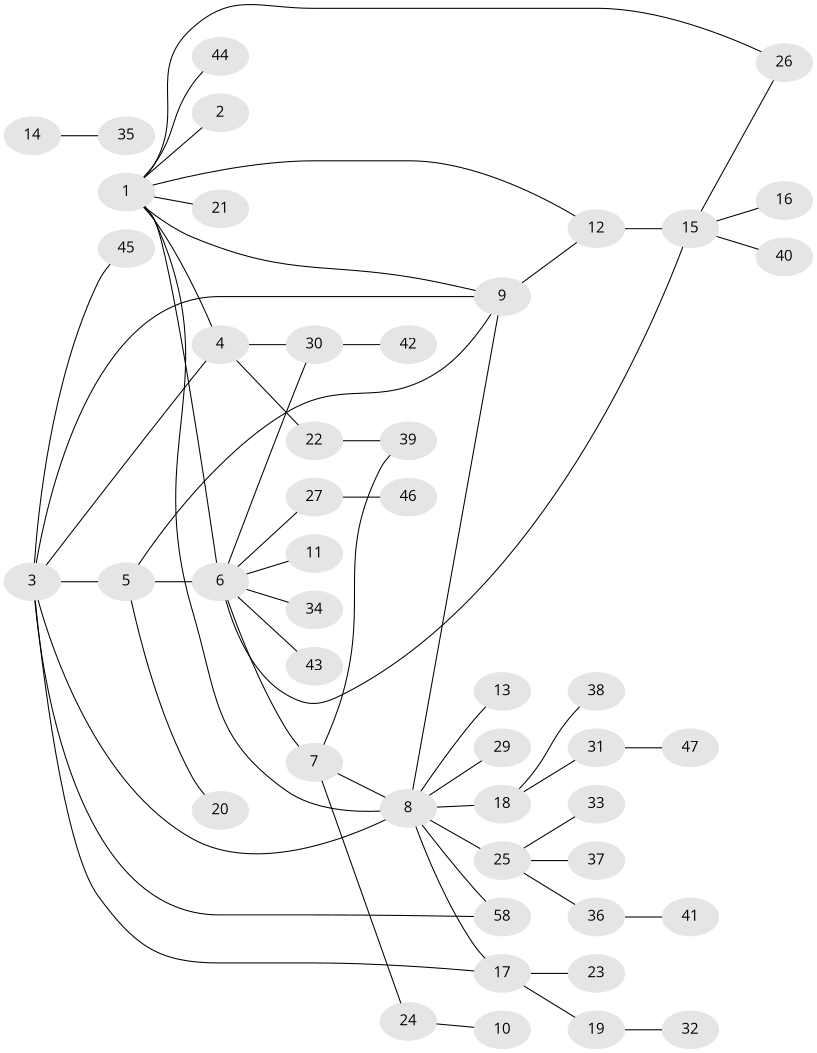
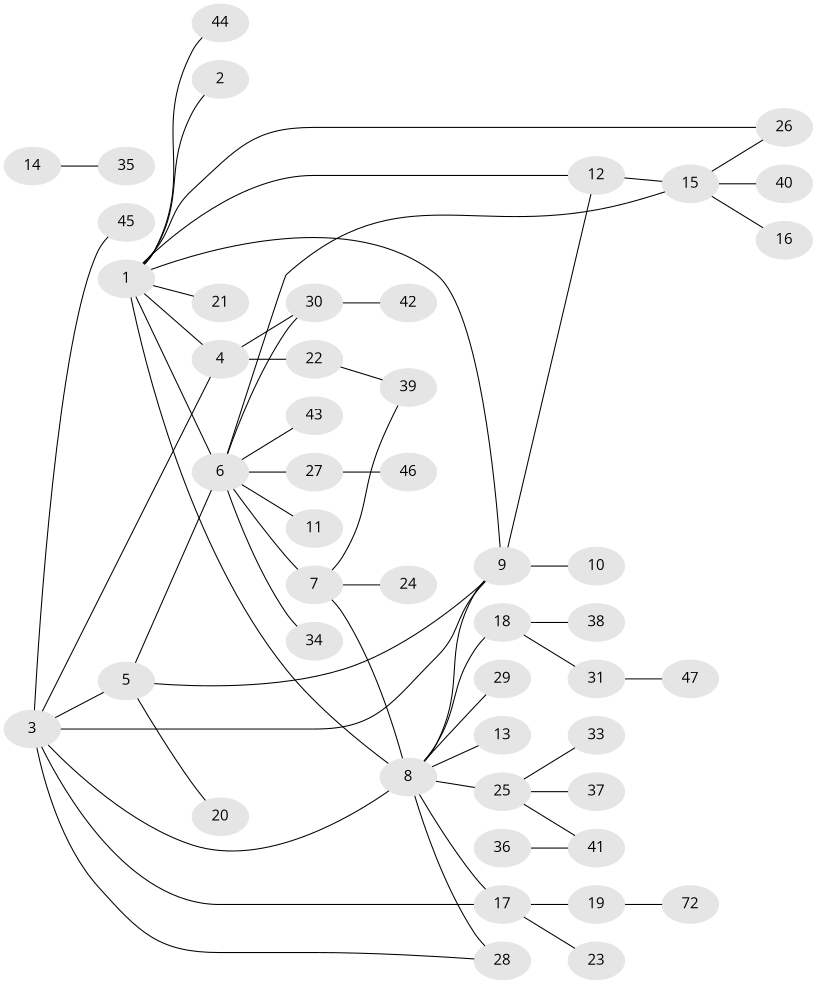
(549, 889) -> (549, 820)
(502, 917) -> (502, 961)
(455, 1026) -> (550, 566)
(690, 1030) -> (690, 904)
